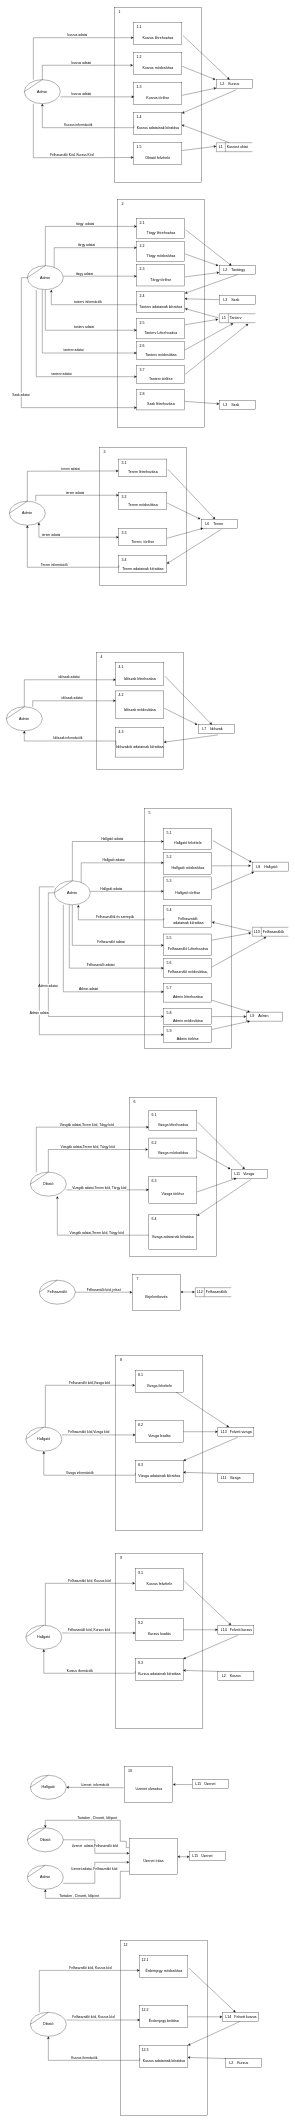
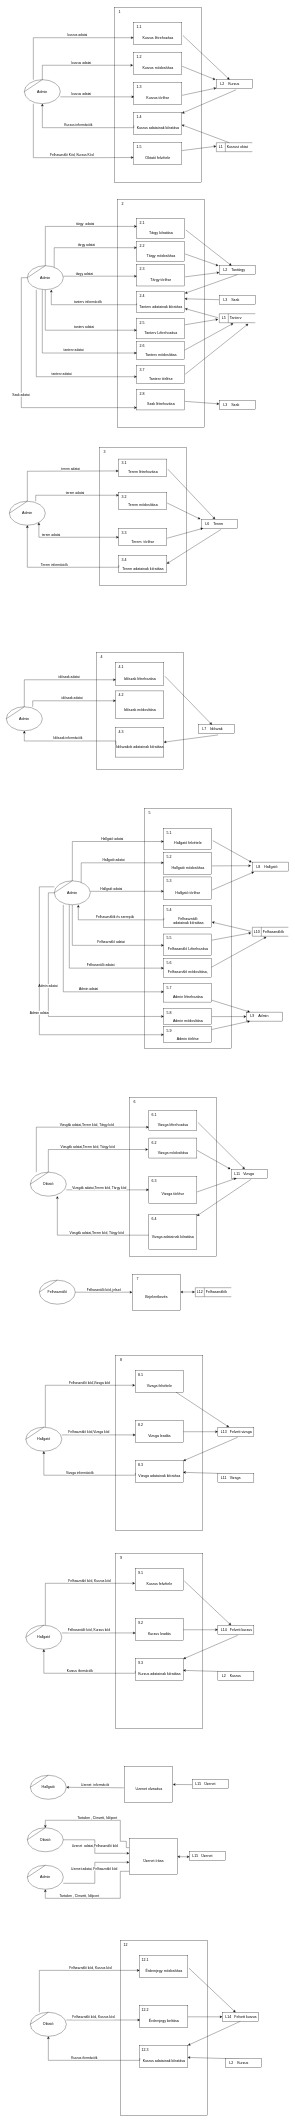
(161, 233) -> (161, 233)
(194, 723) -> none
(130, 1770) -> none
